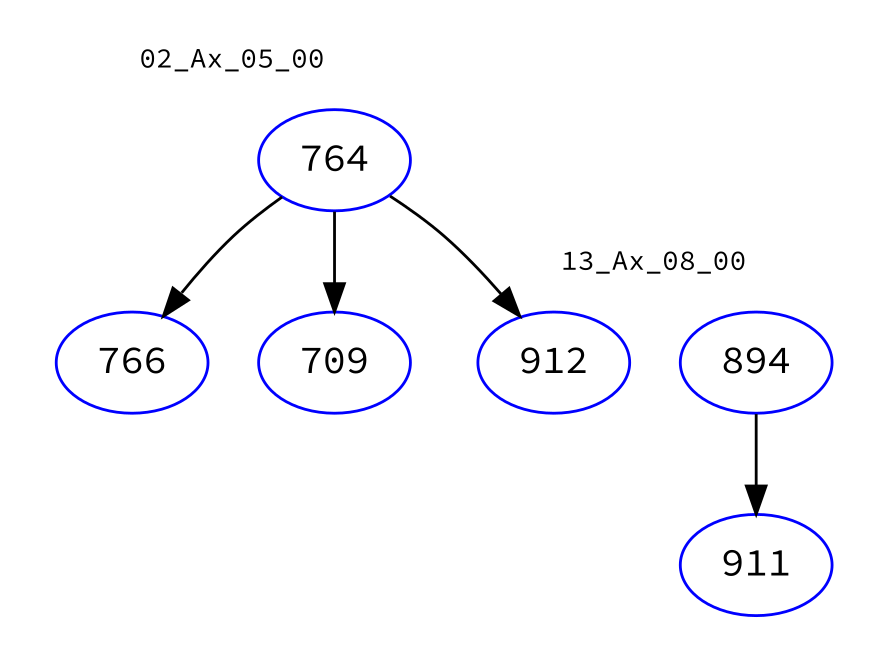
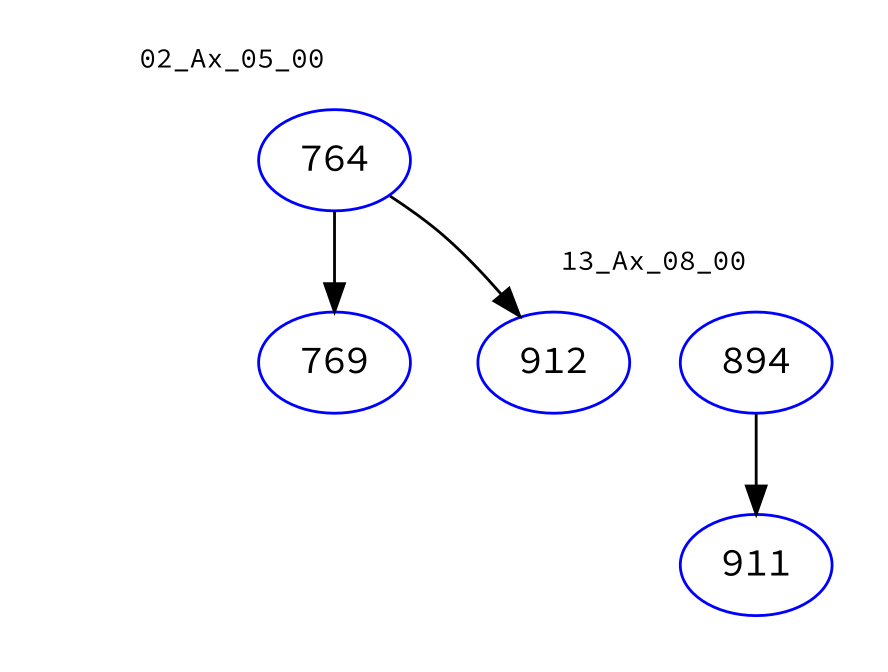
(132, 363) -> none
(335, 363) -> (335, 363)
